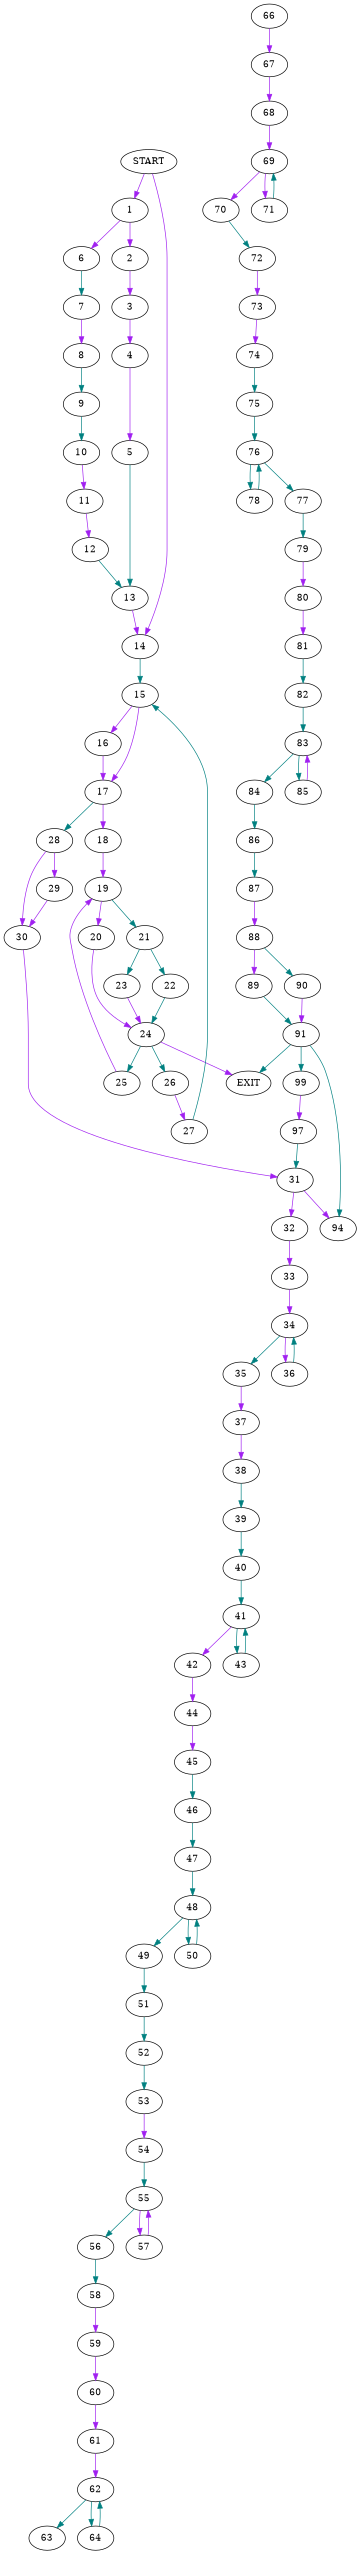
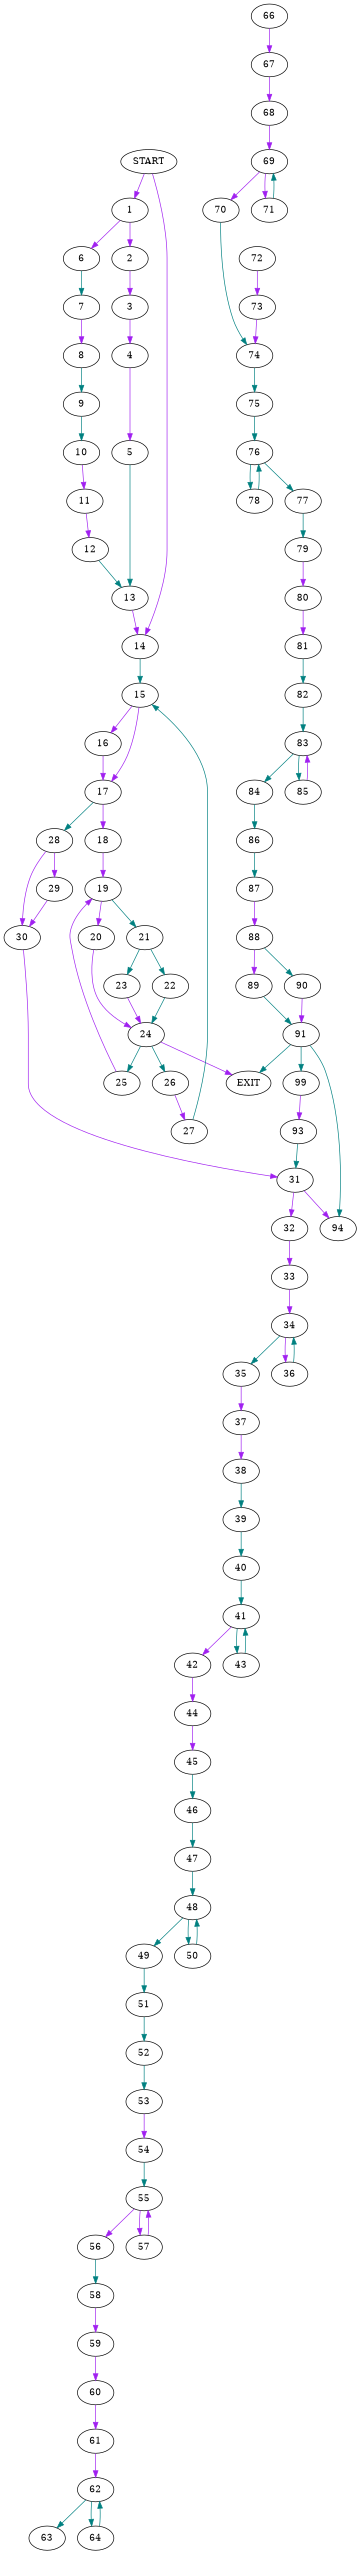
(237, 232) -> (225, 282)
(298, 1132) -> (298, 1132)
(122, 2220) -> (122, 2220)
